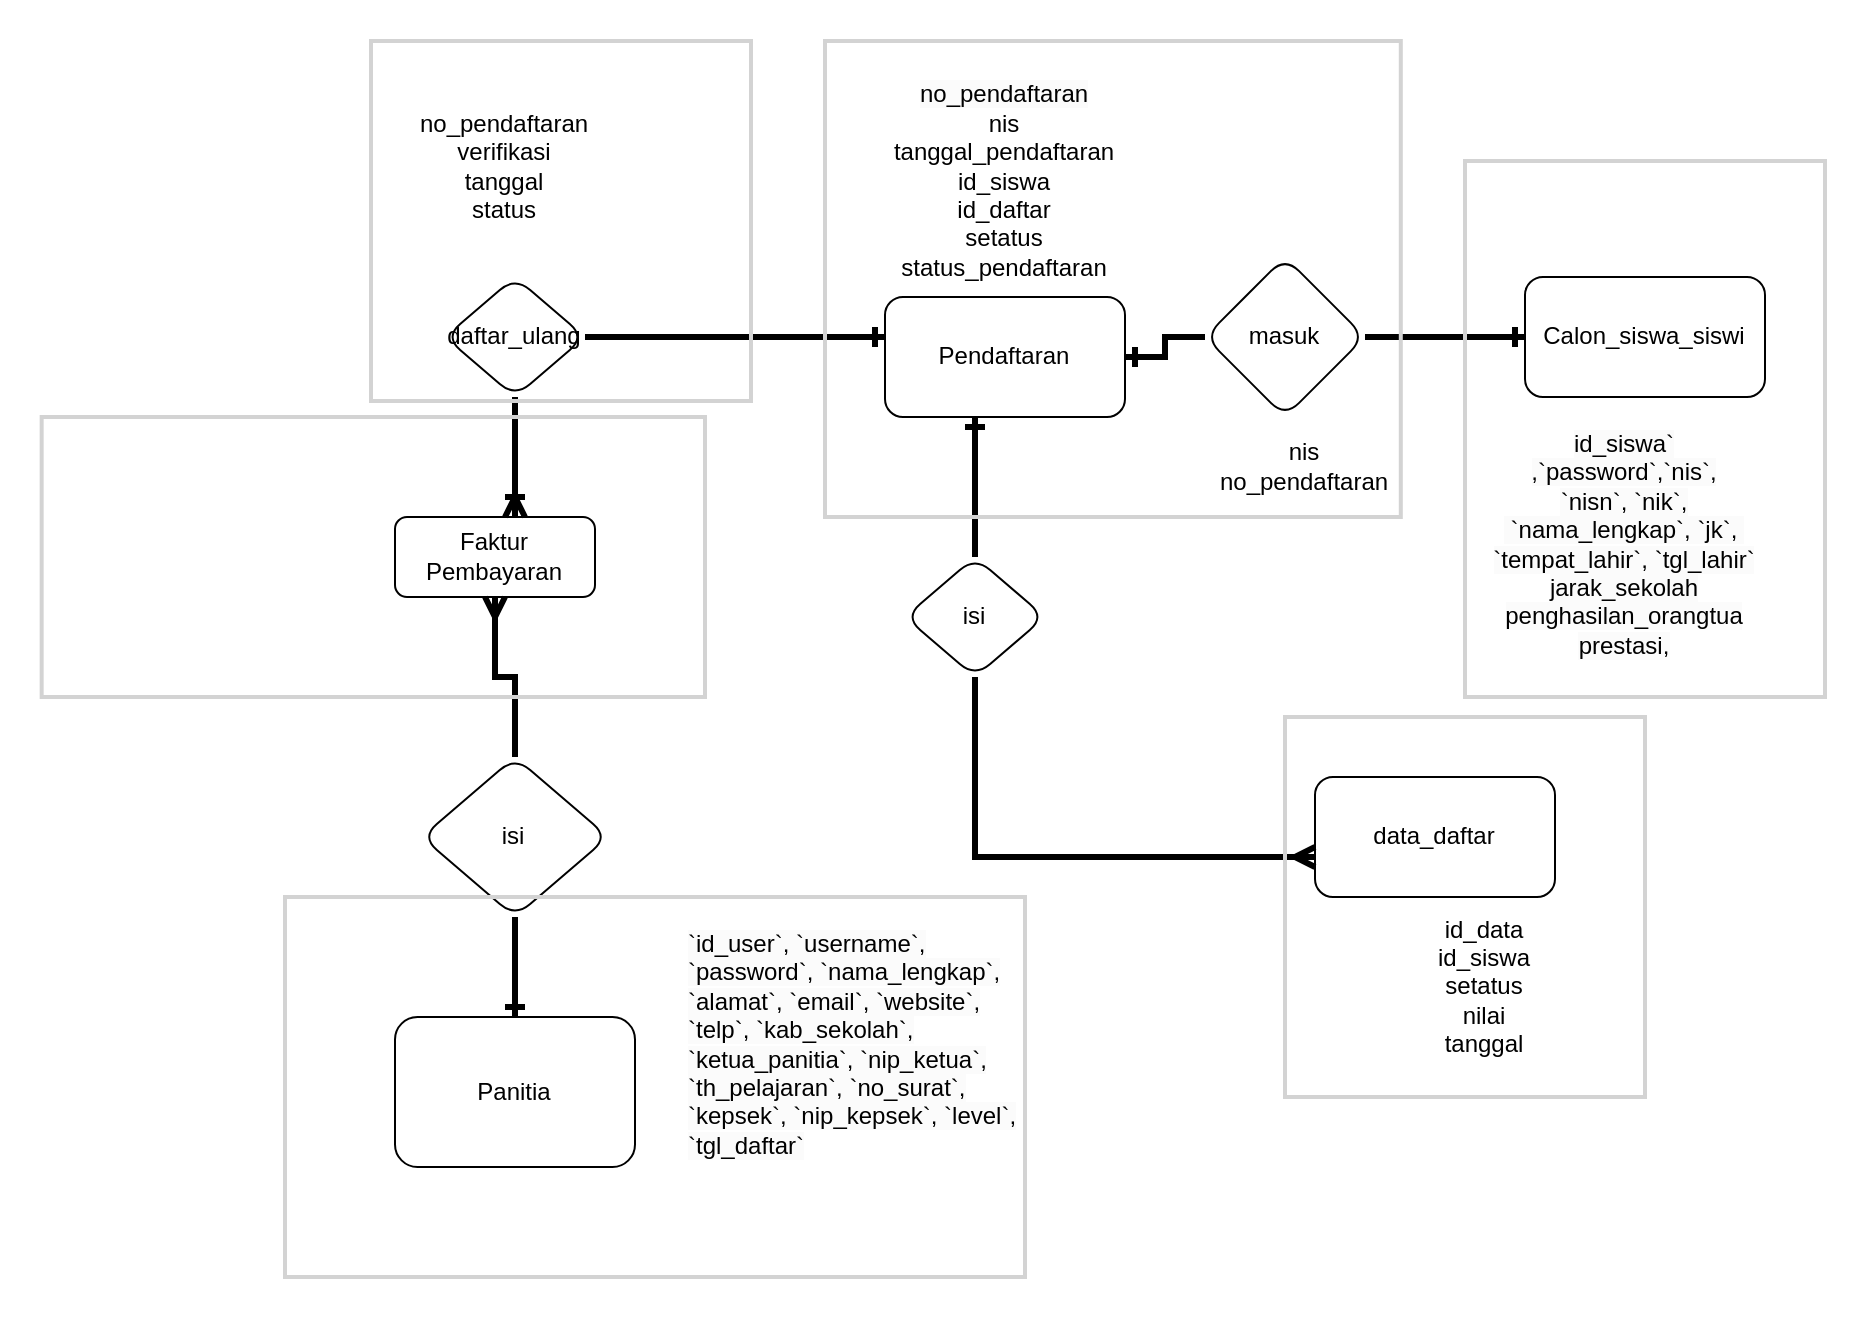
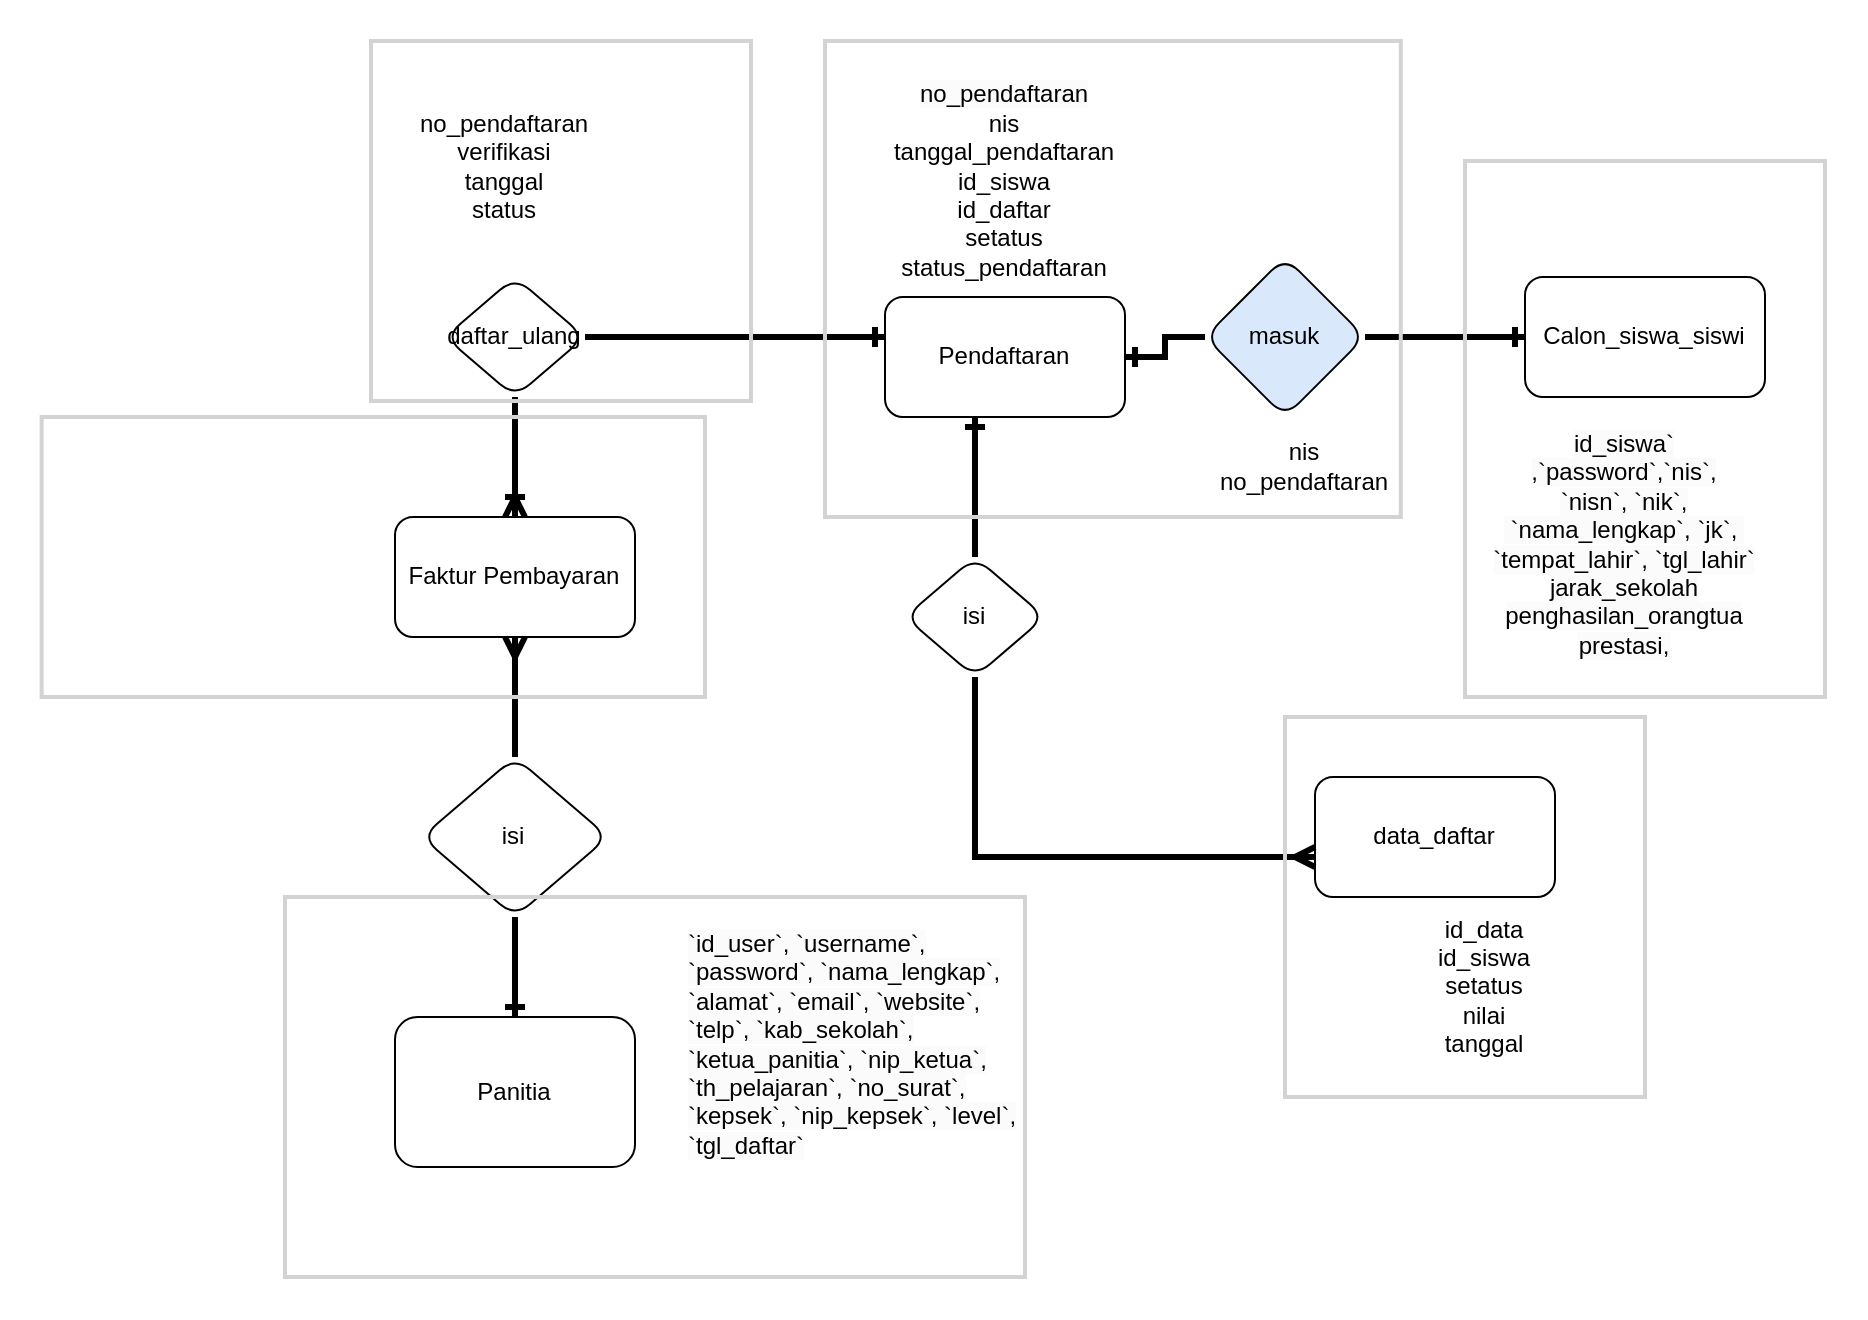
(1285, 337) -> (1285, 337)
(495, 557) -> (515, 577)
